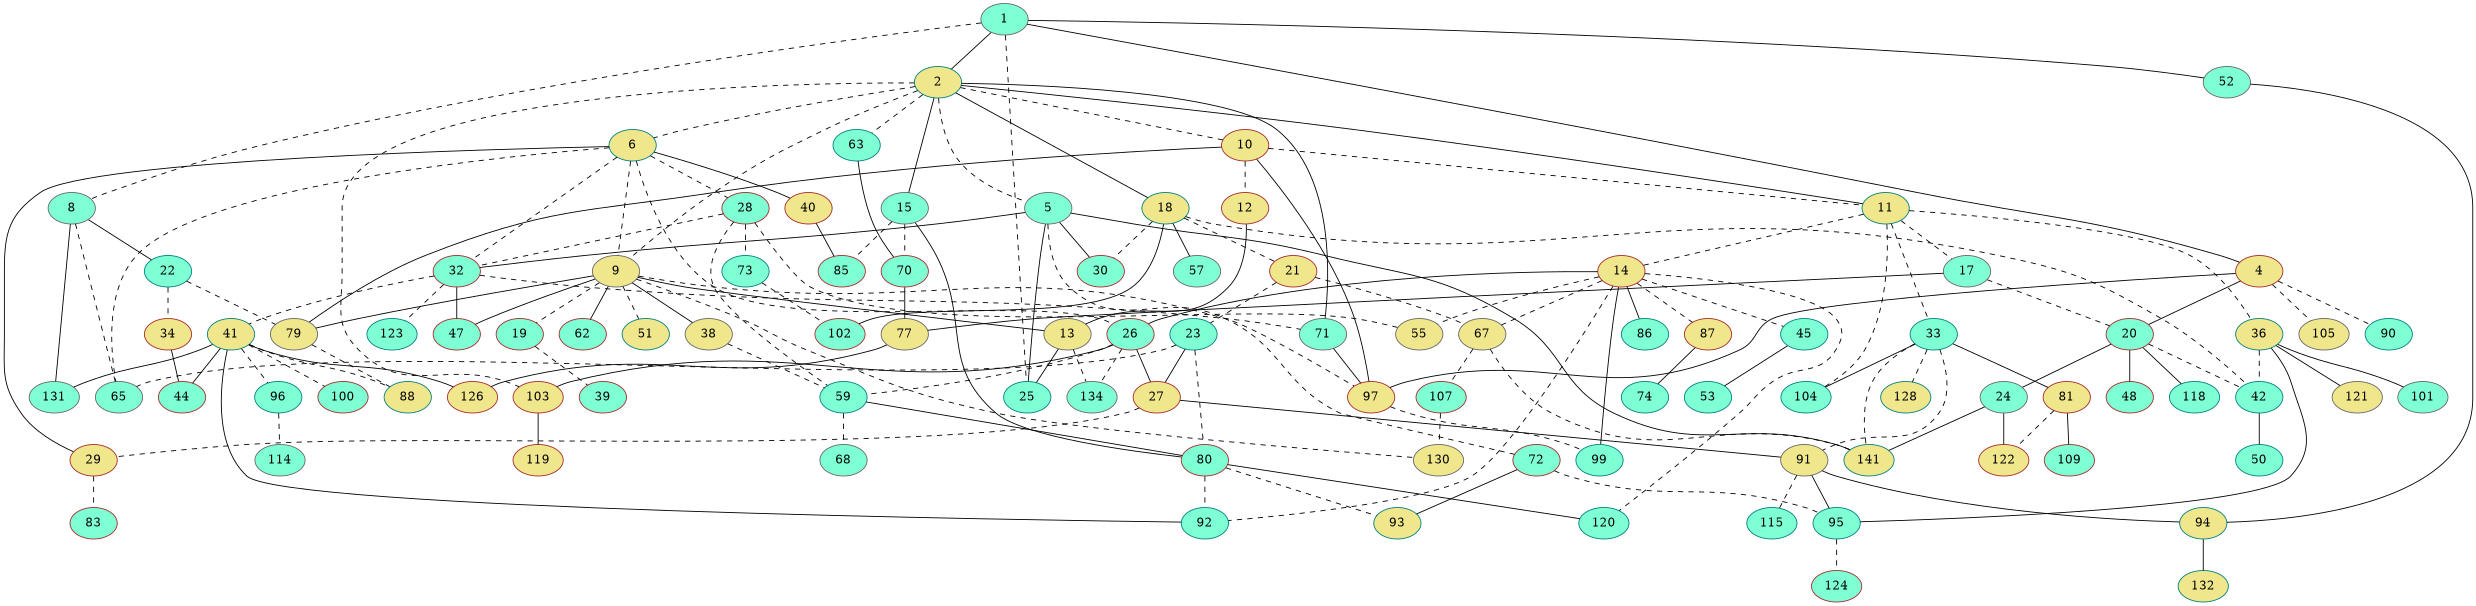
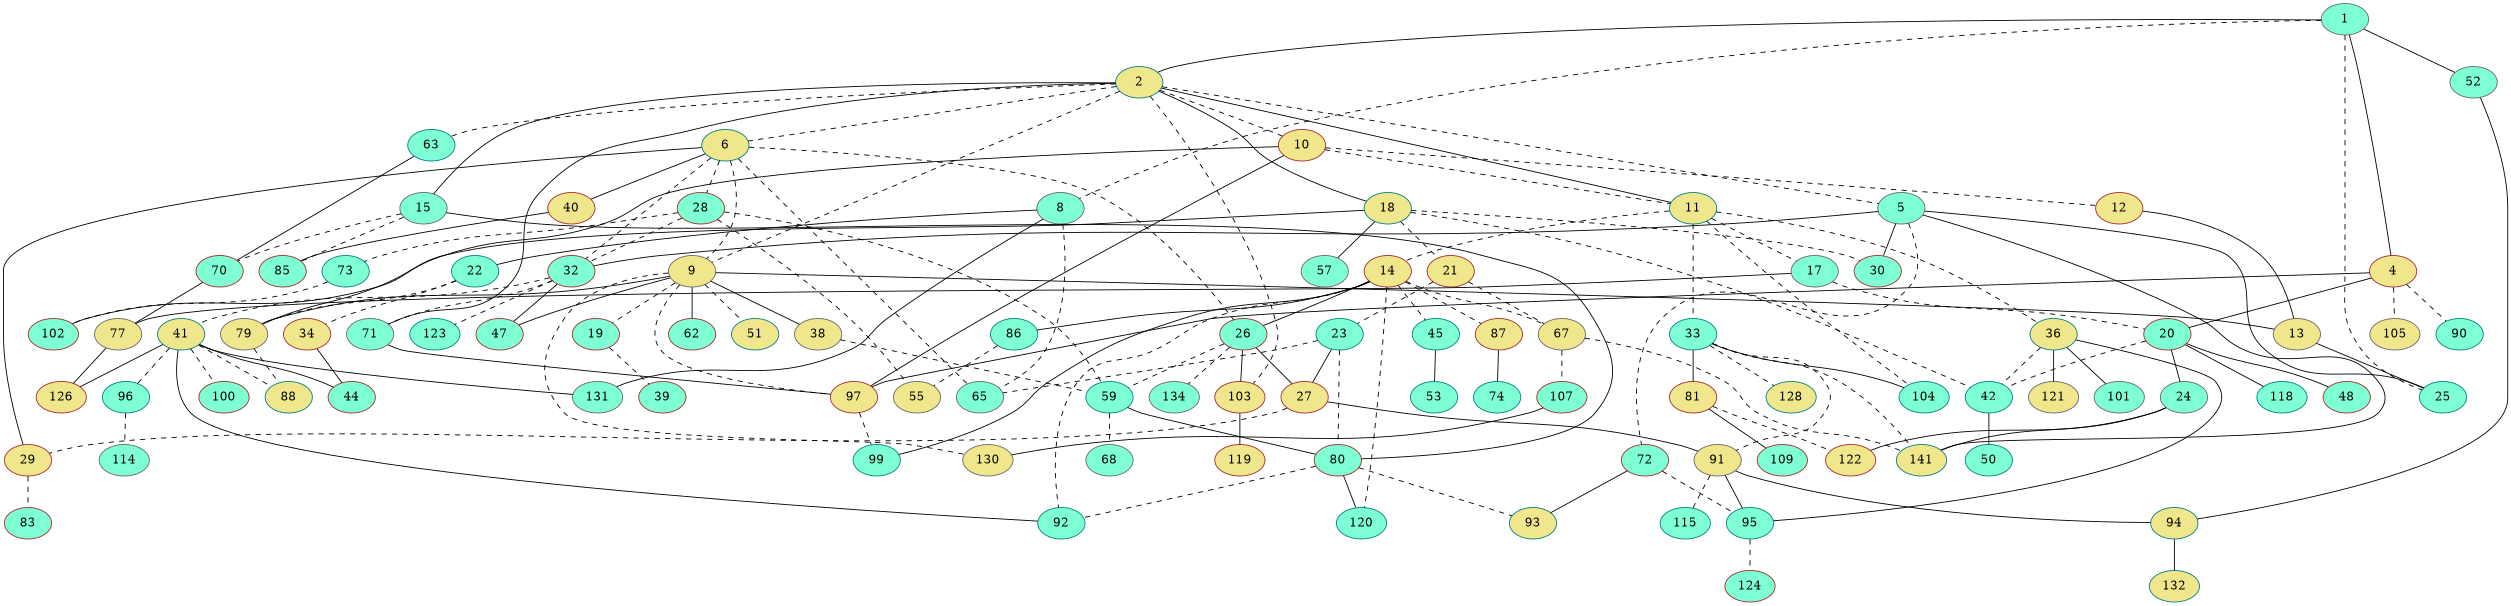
(1505, 301) -> (978, 358)
(1081, 368) -> none
(1440, 430) -> (1278, 438)
